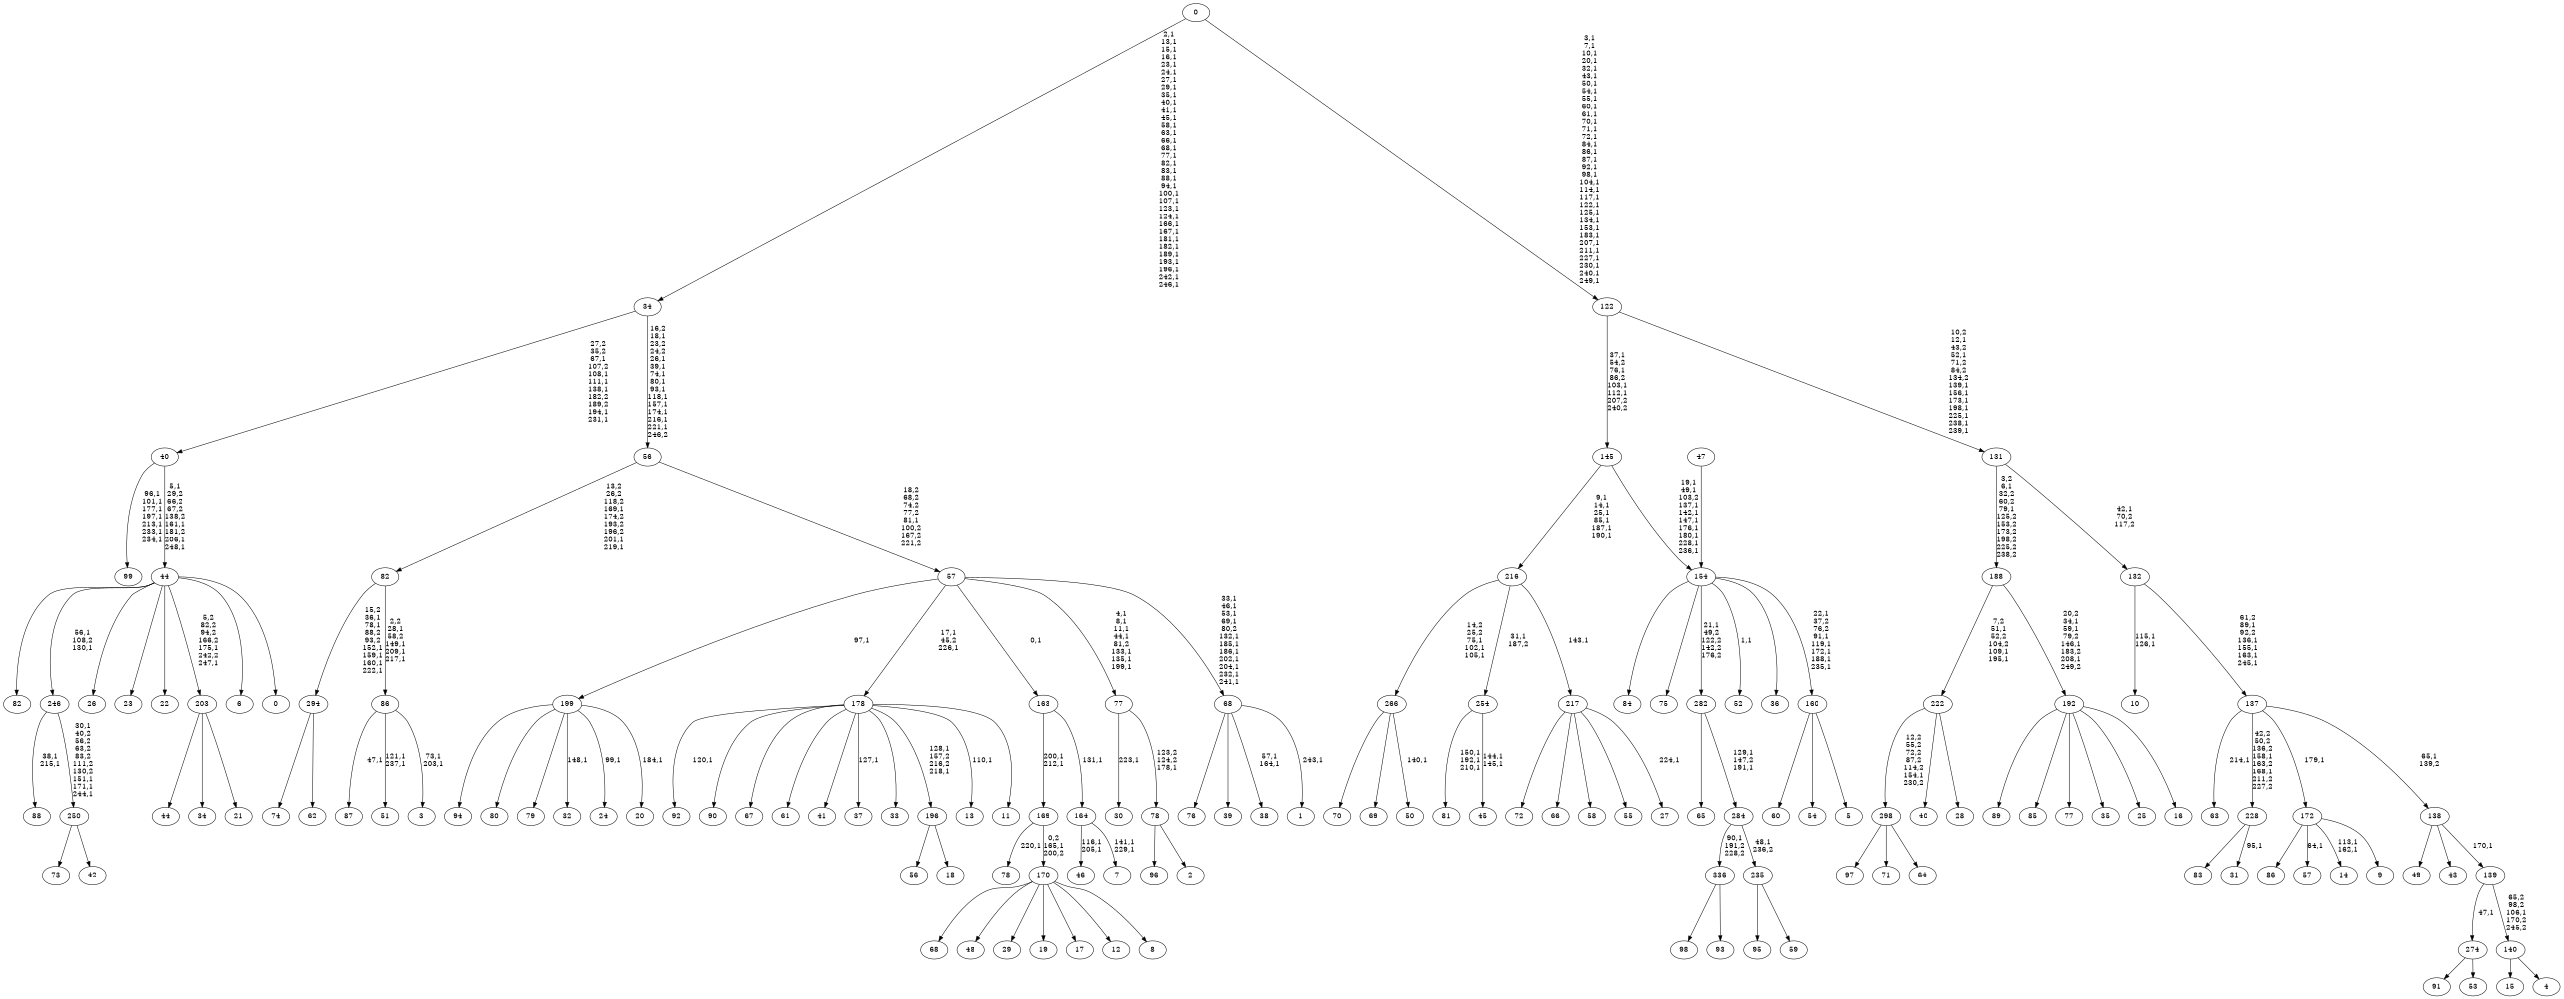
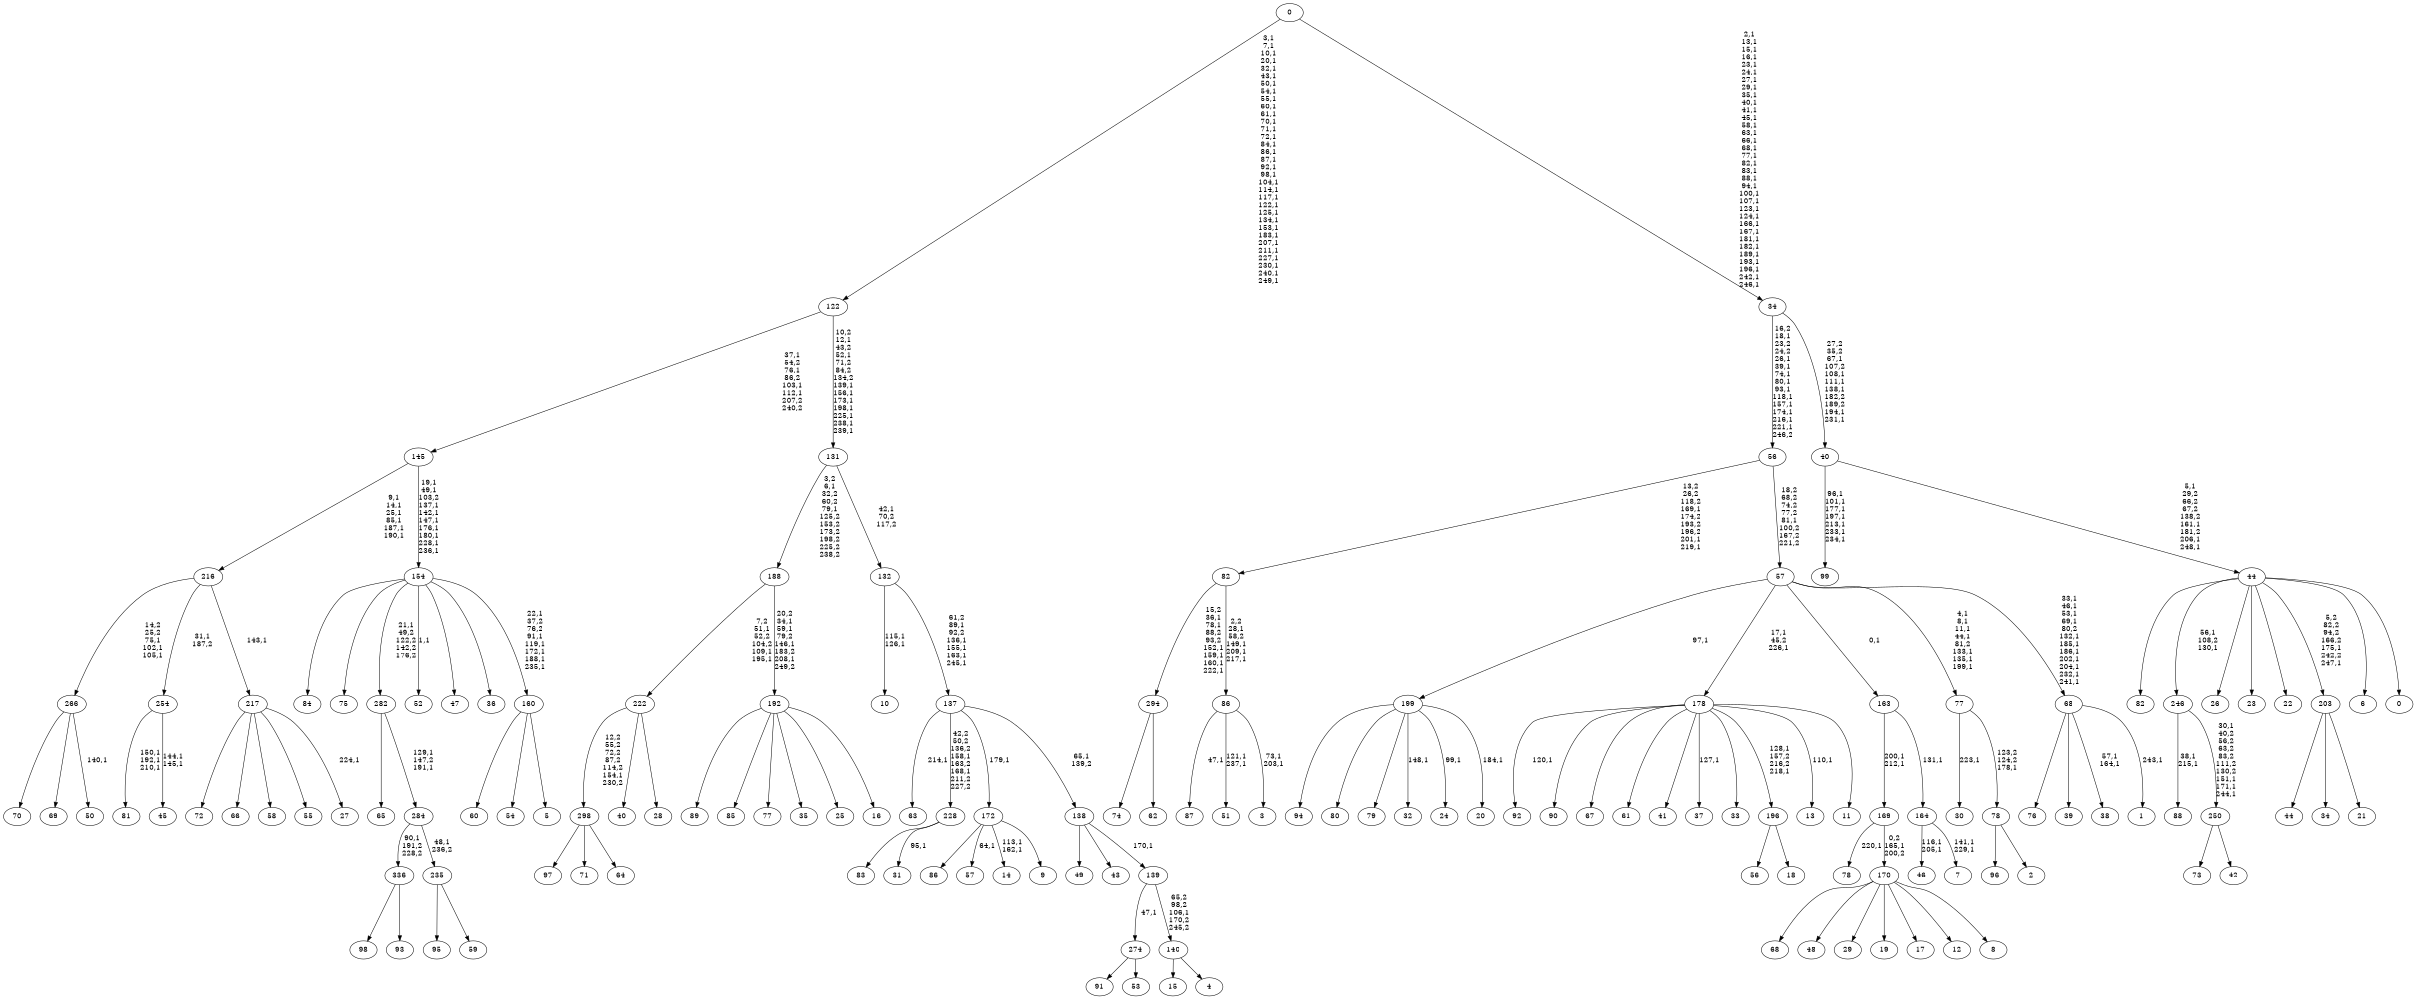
(1701, 514) -> (446, 636)
